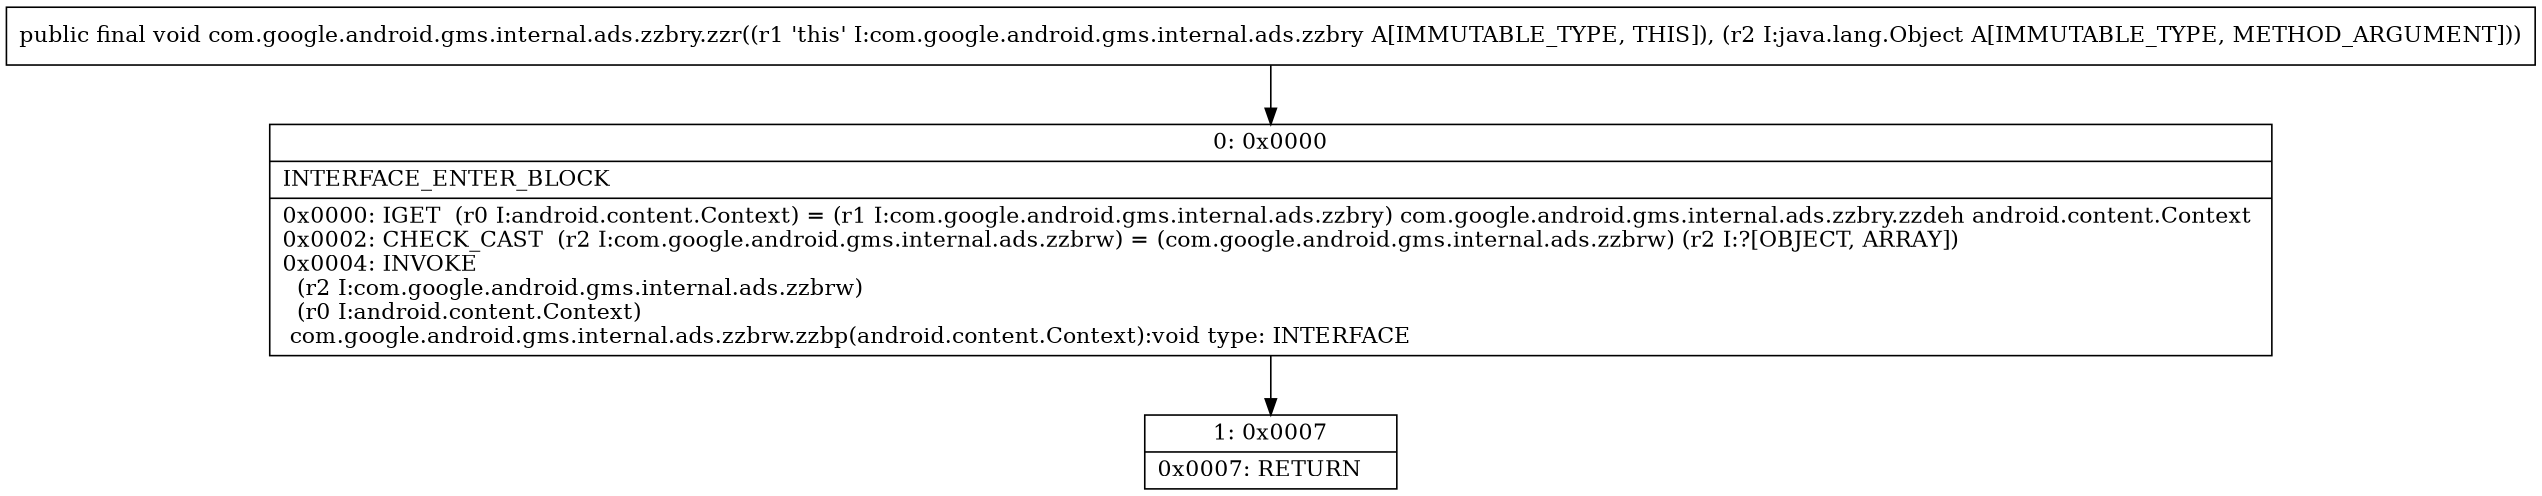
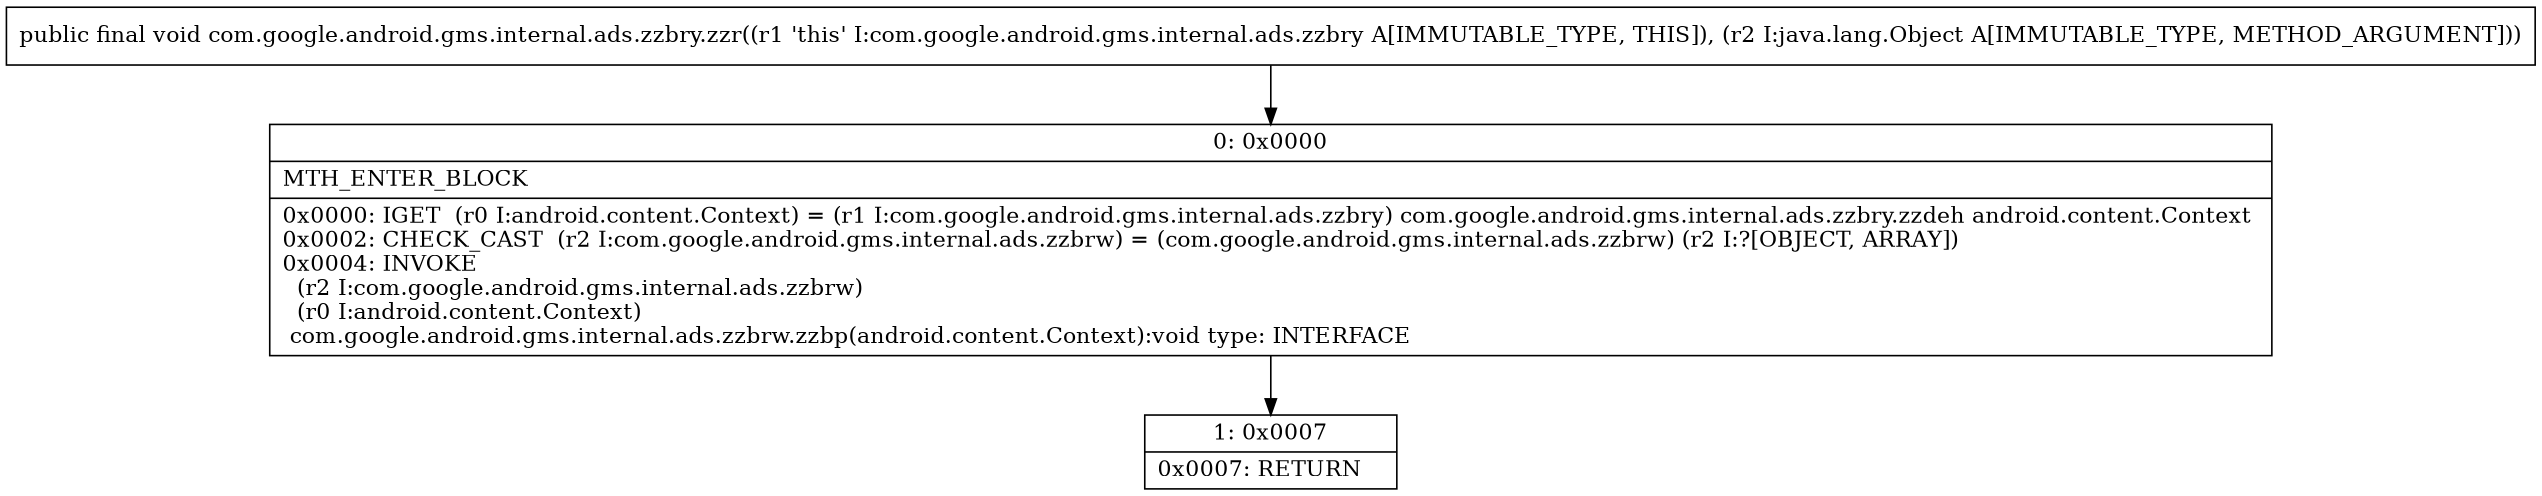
(447, 179) -> (406, 179)
